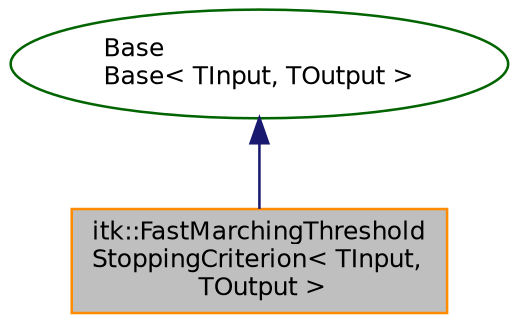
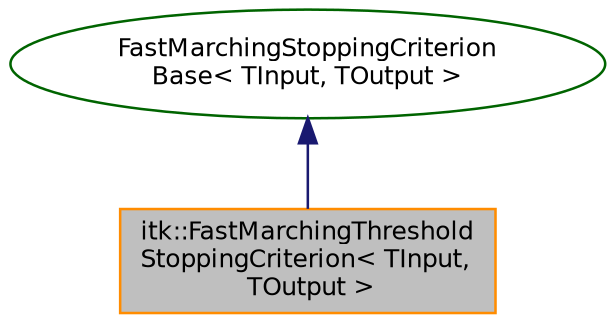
(259, 64) -> (308, 64)
